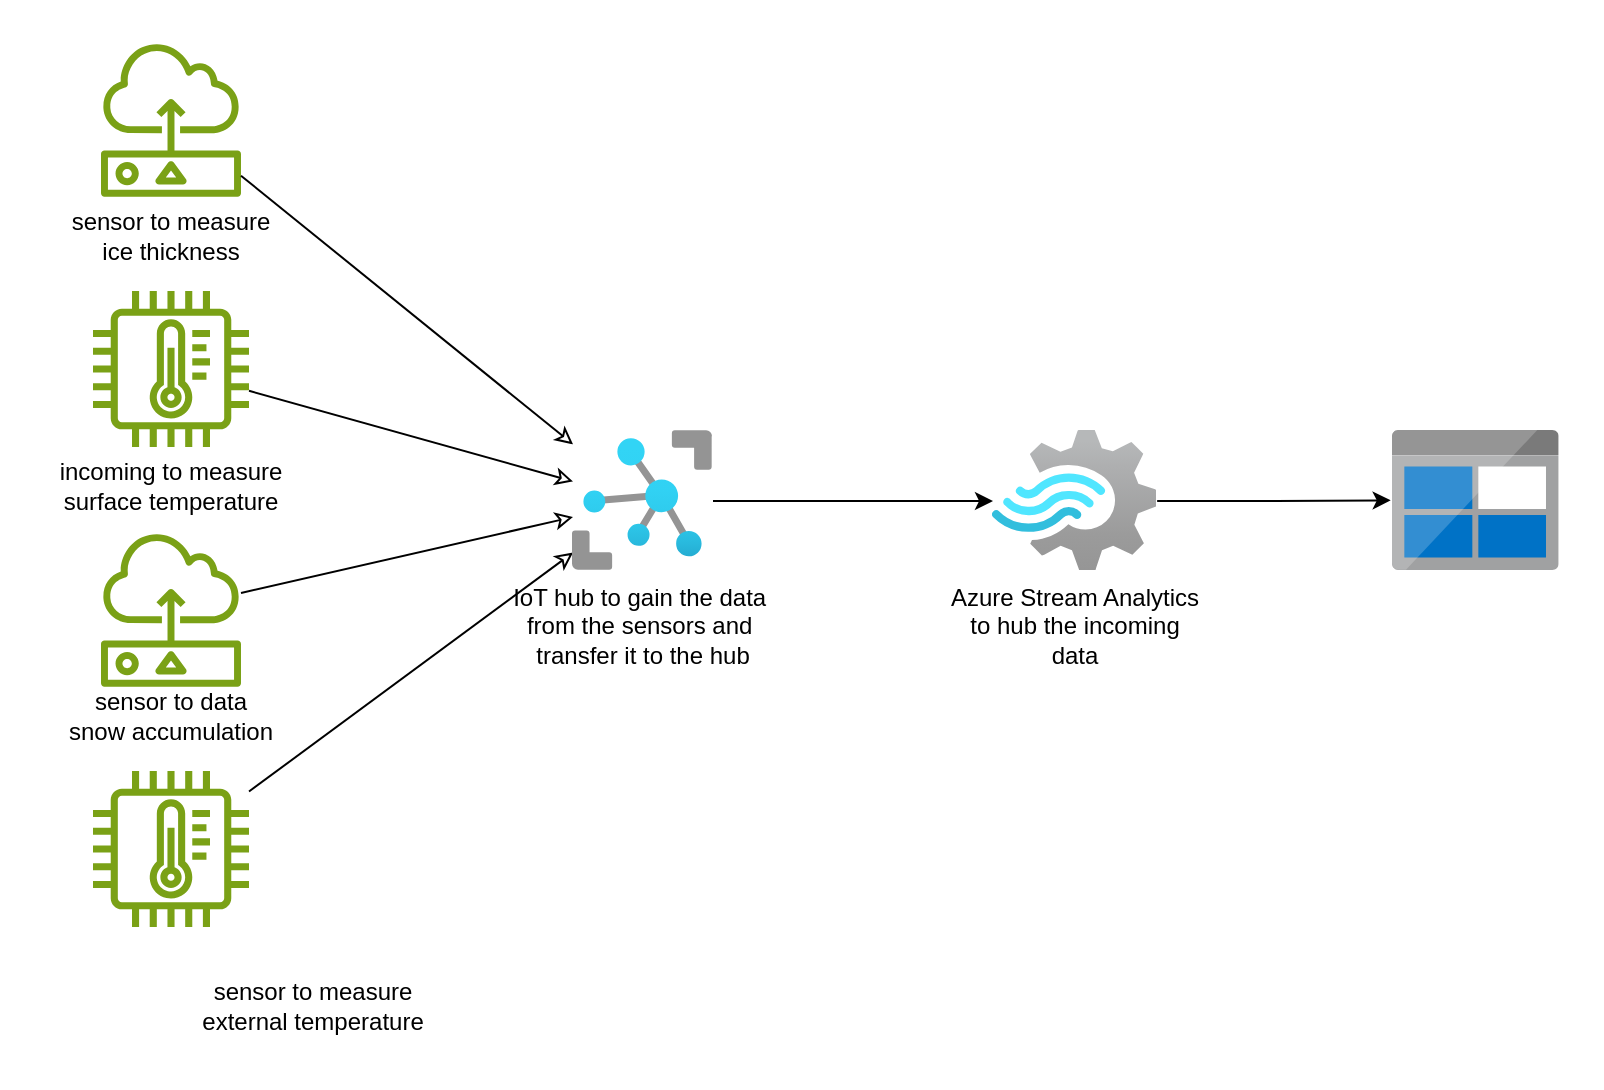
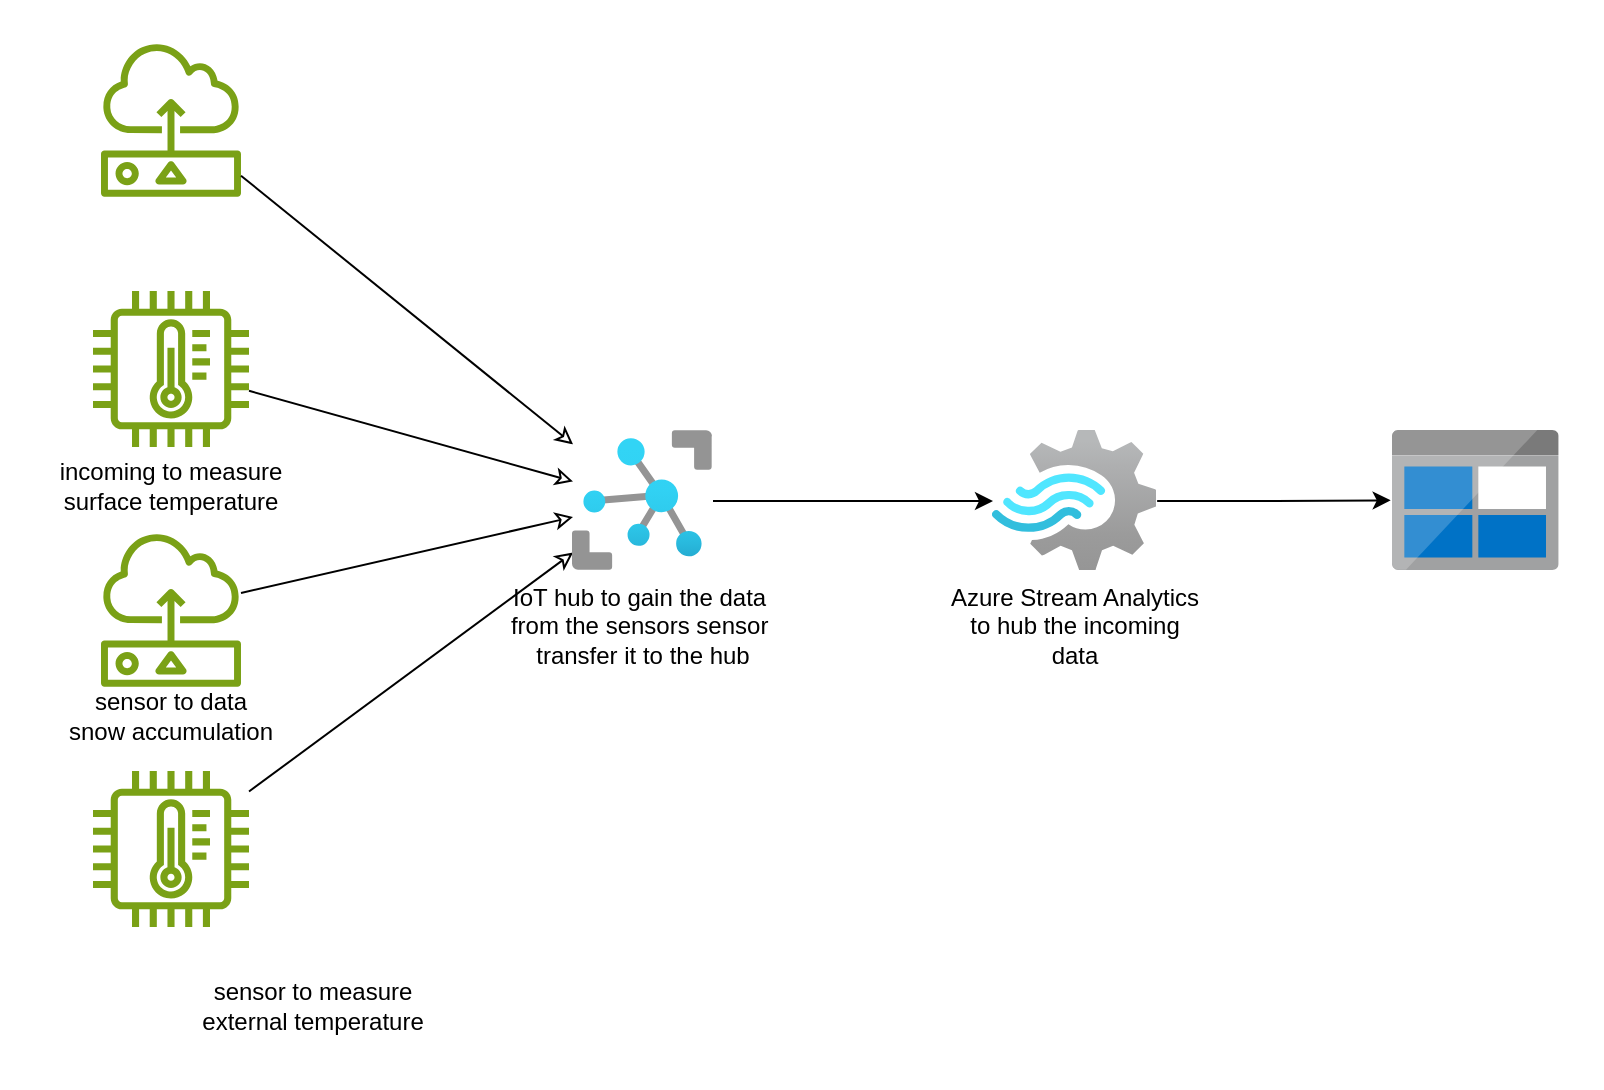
(171, 237) -> none
(644, 627) -> (644, 627)
